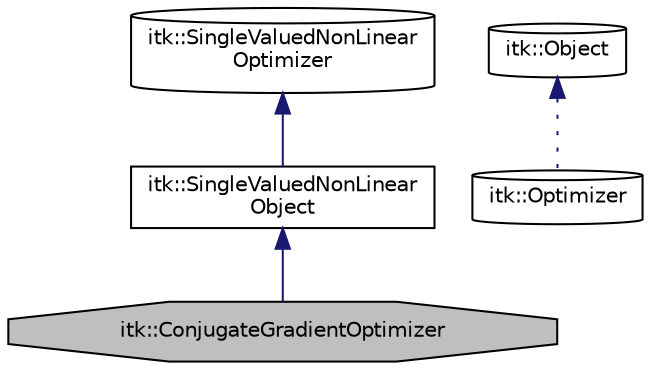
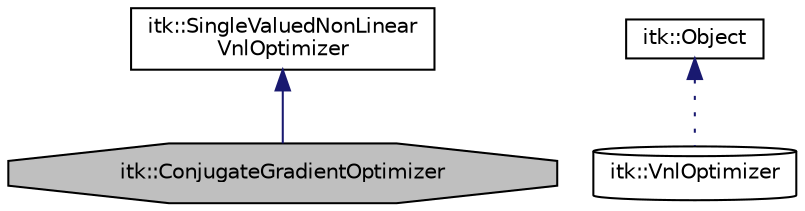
(283, 50) -> none
(557, 50) -> (695, 39)
(283, 197) -> (283, 39)
(557, 197) -> (695, 173)
